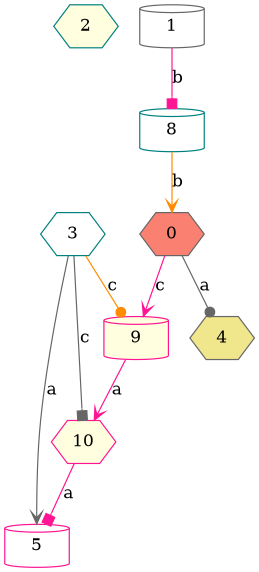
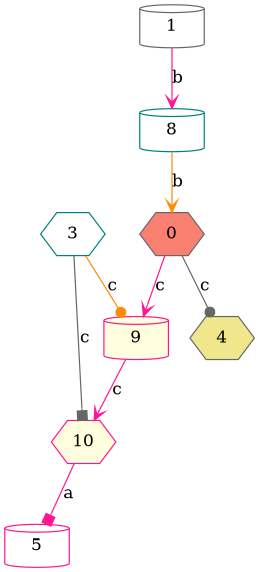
(86, 26) -> none
(172, 72) -> (172, 72)
(205, 286) -> (205, 286)
(45, 383) -> none
(117, 390) -> (117, 390)
